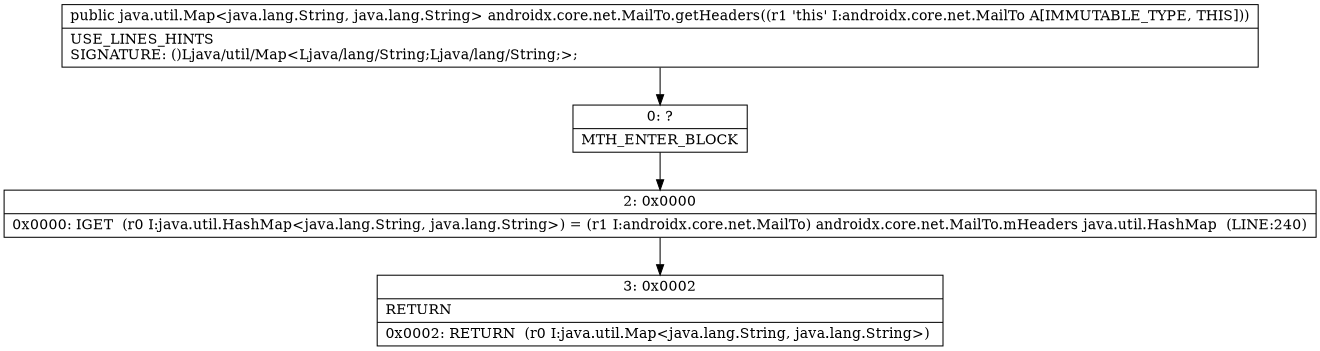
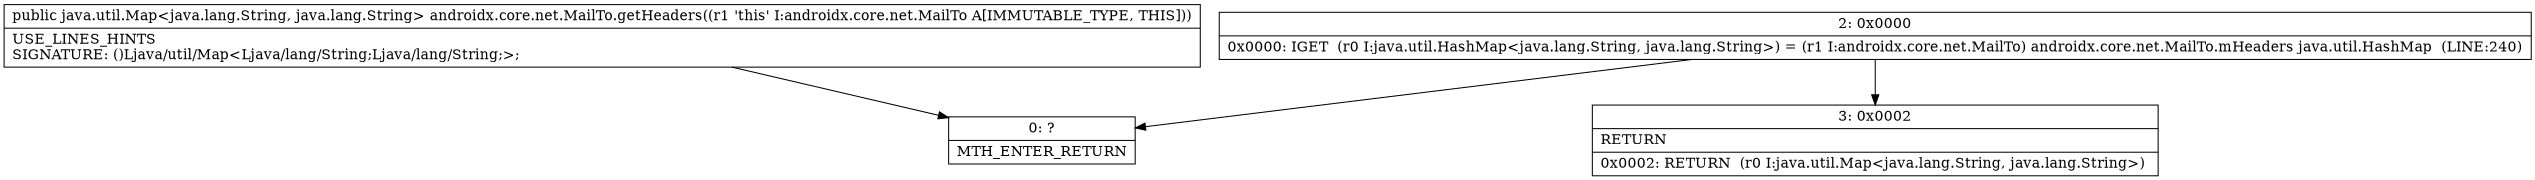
(660, 140) -> (1042, 152)
(660, 166) -> (1419, 93)
